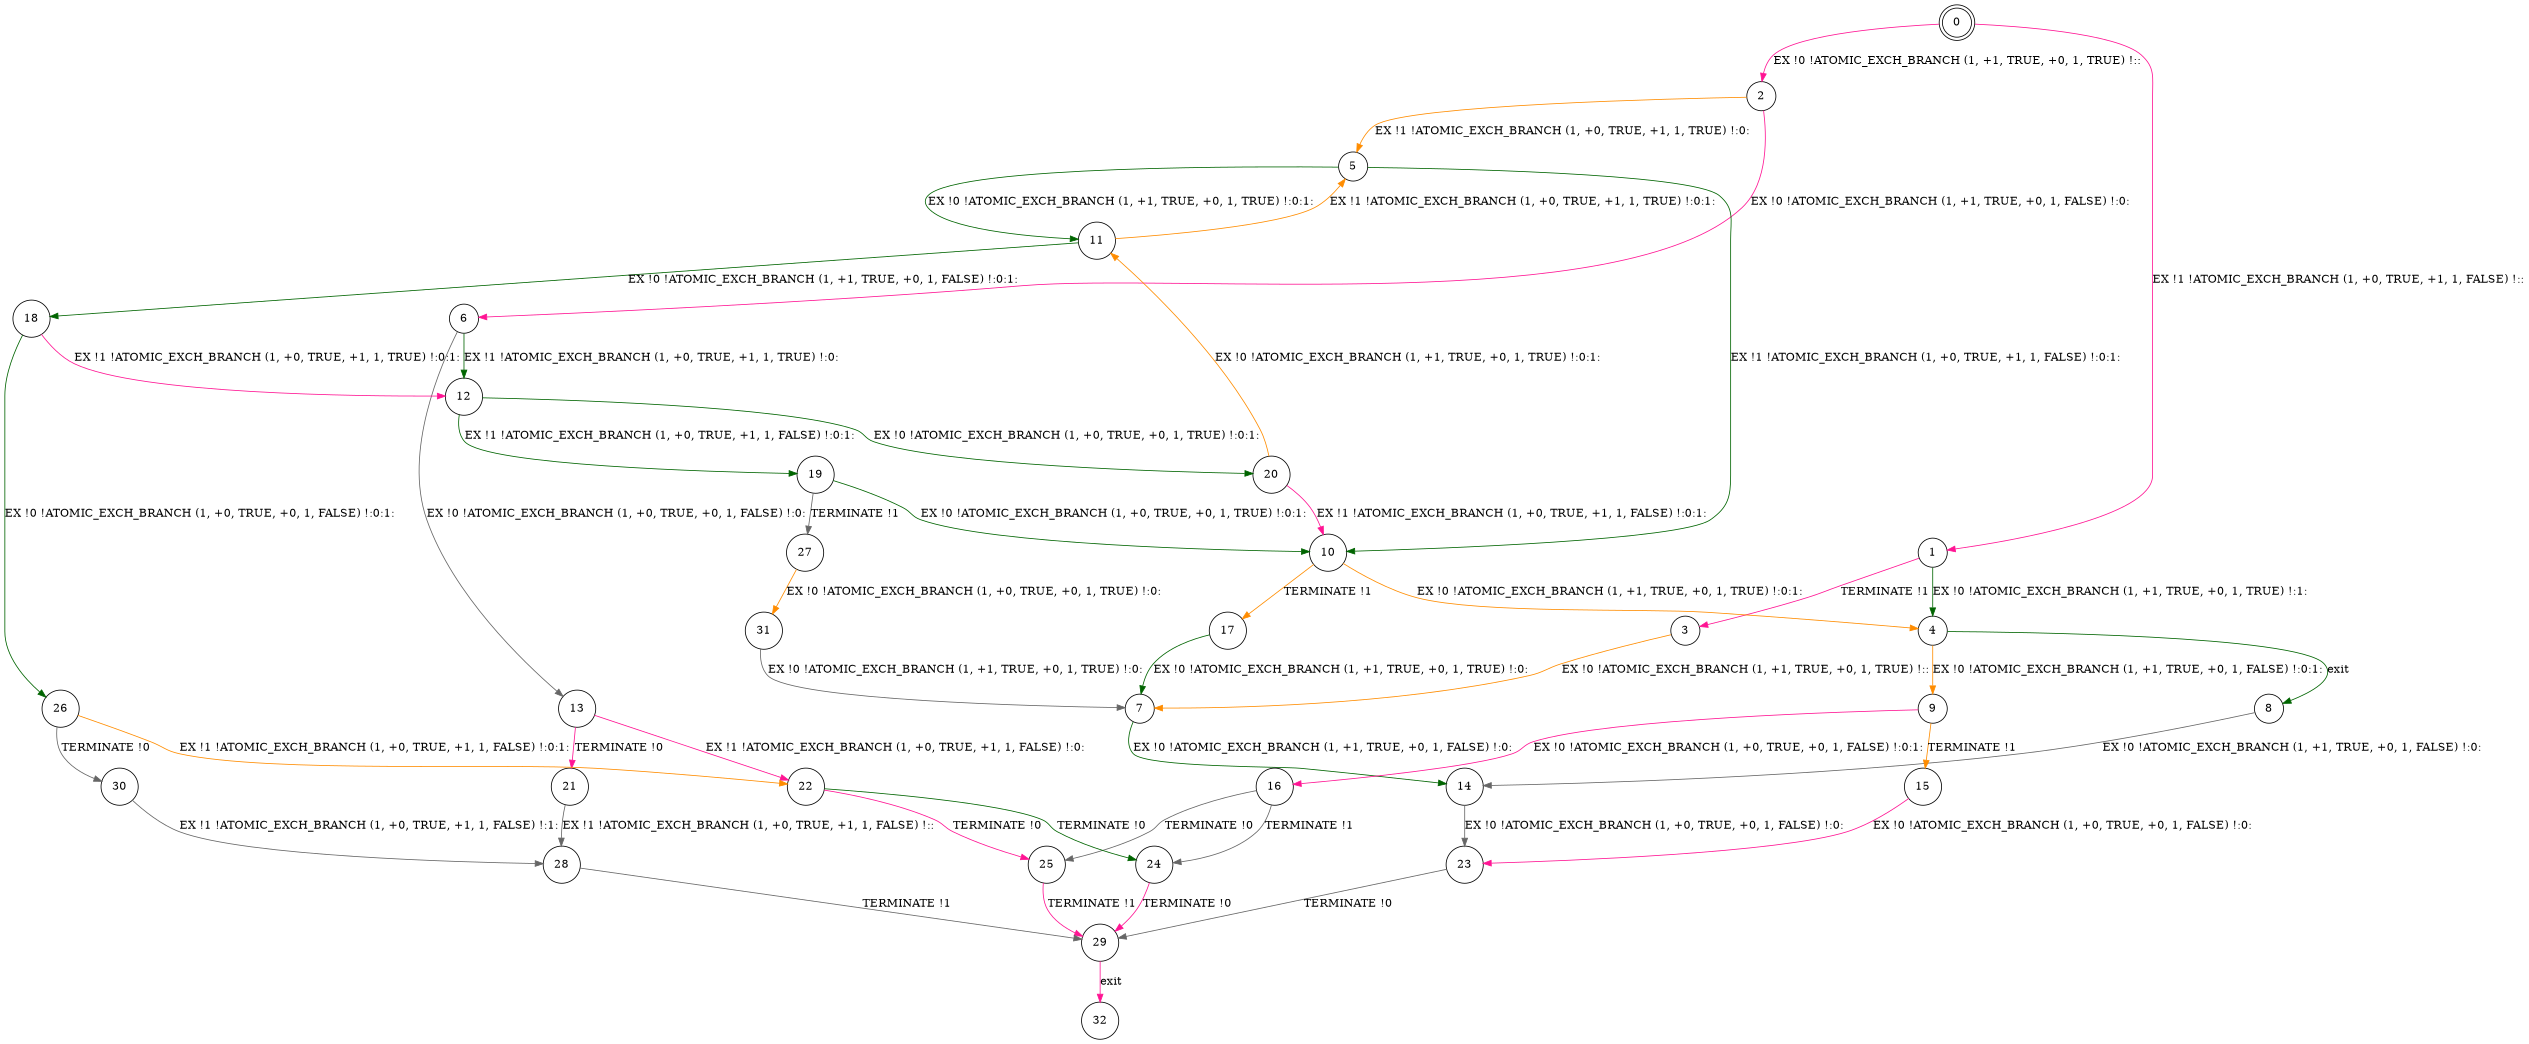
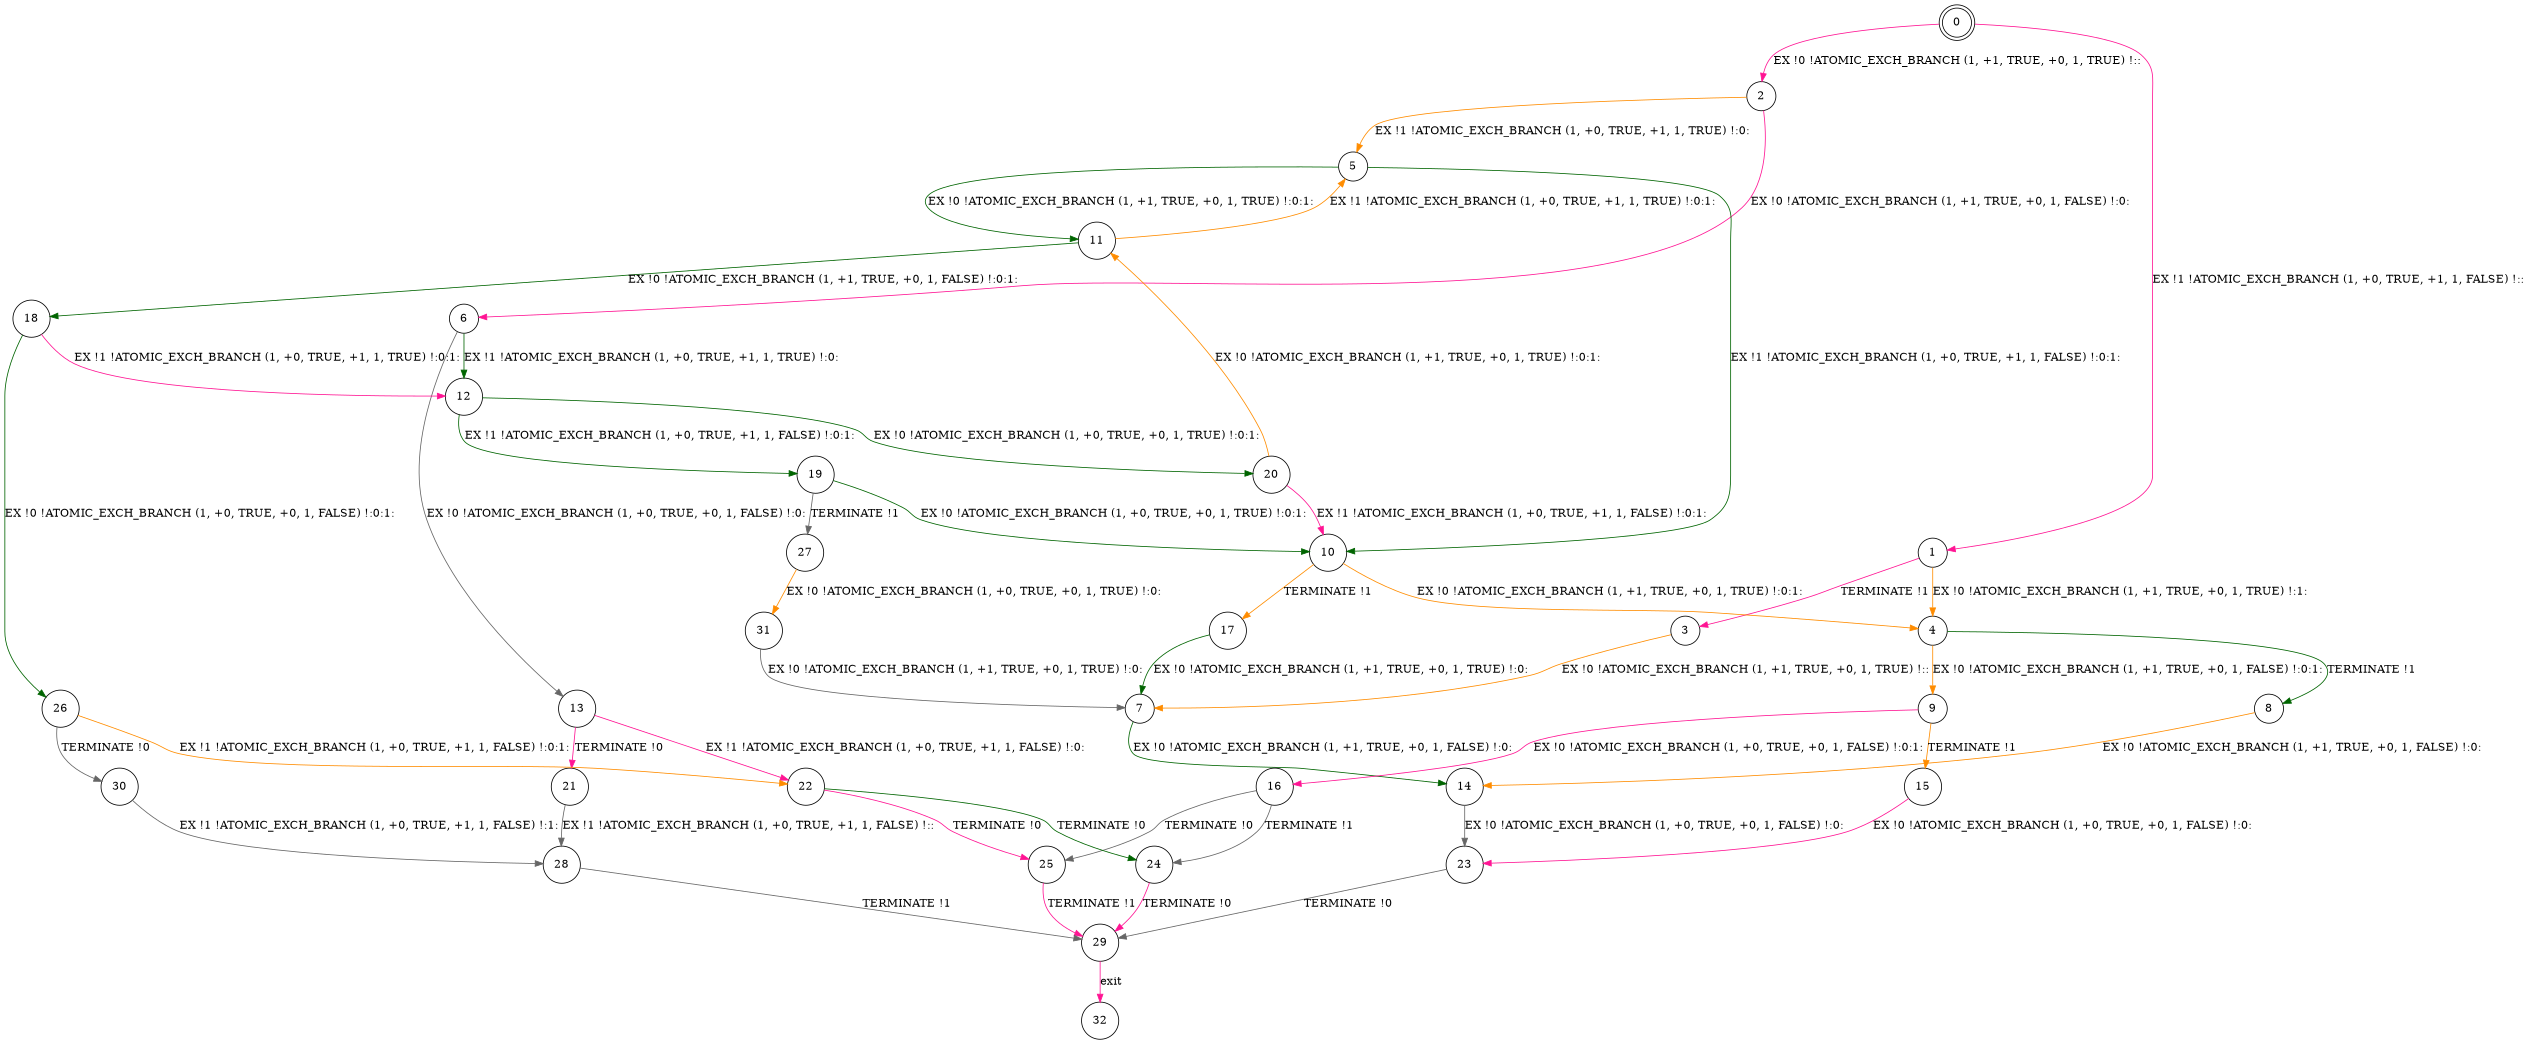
(1933, 588) -> (1933, 588)
(2339, 670) -> (2372, 670)
(1875, 768) -> (1875, 768)
